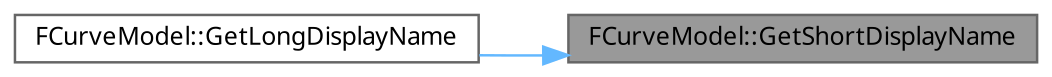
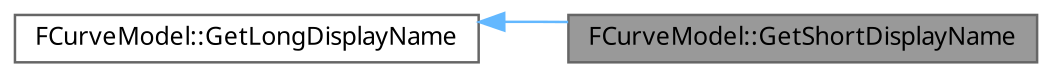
(511, 55) -> (537, 22)
